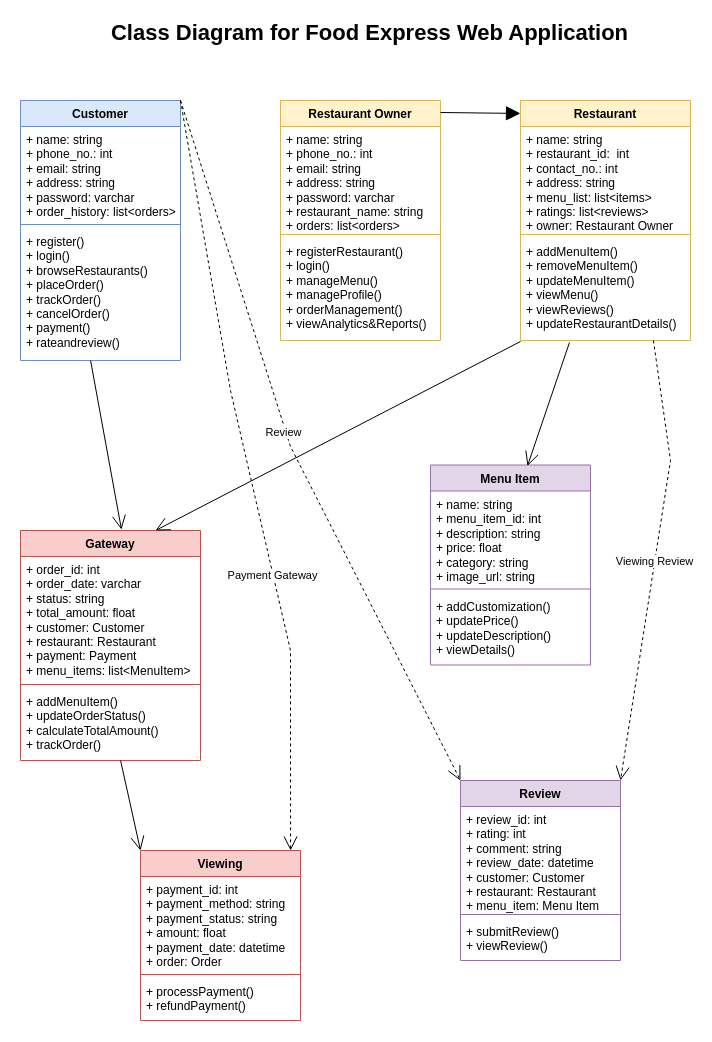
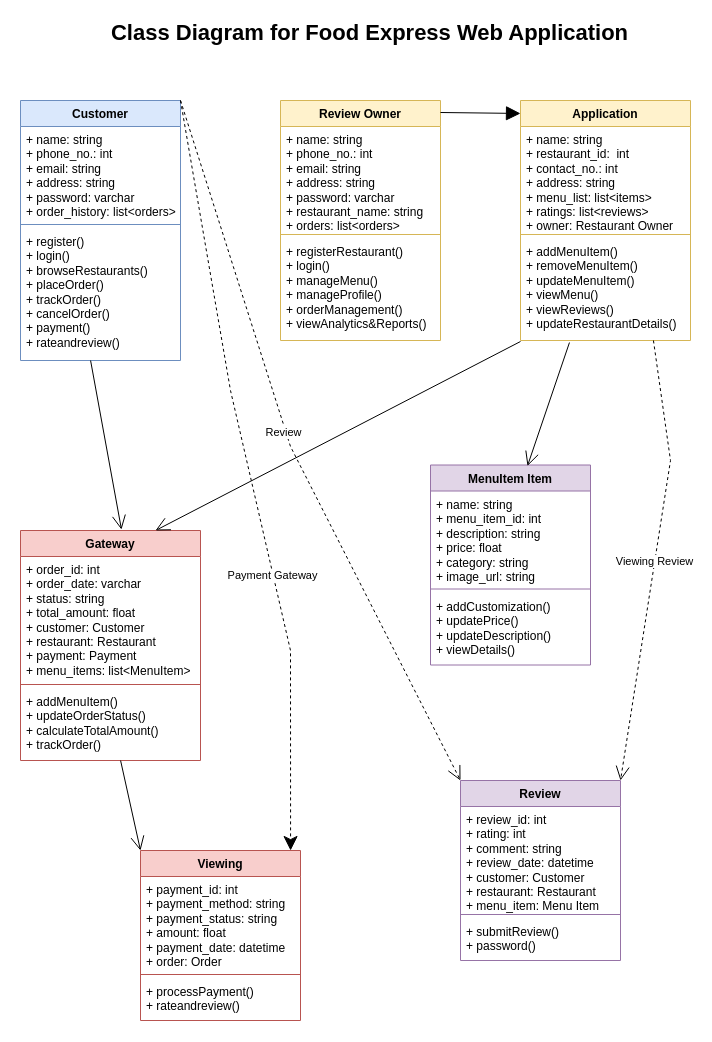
(361, 115) -> (361, 115)
(606, 115) -> (606, 115)
(511, 480) -> (511, 480)
(291, 841) -> (291, 838)
(516, 940) -> (516, 940)
(205, 1000) -> (205, 1000)
